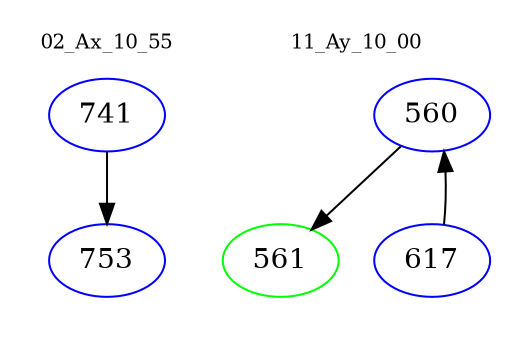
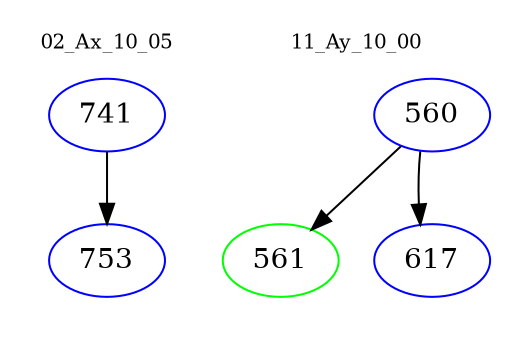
(107, 43) -> (107, 43)
(446, 198) -> (419, 178)
